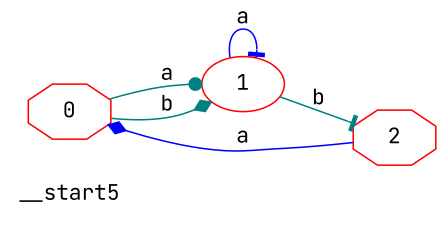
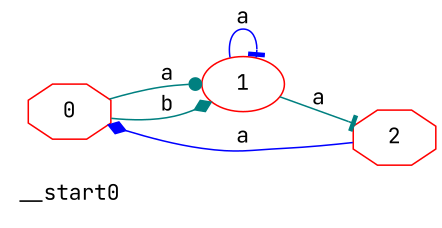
(319, 99) -> (319, 99)
(70, 194) -> (70, 194)
